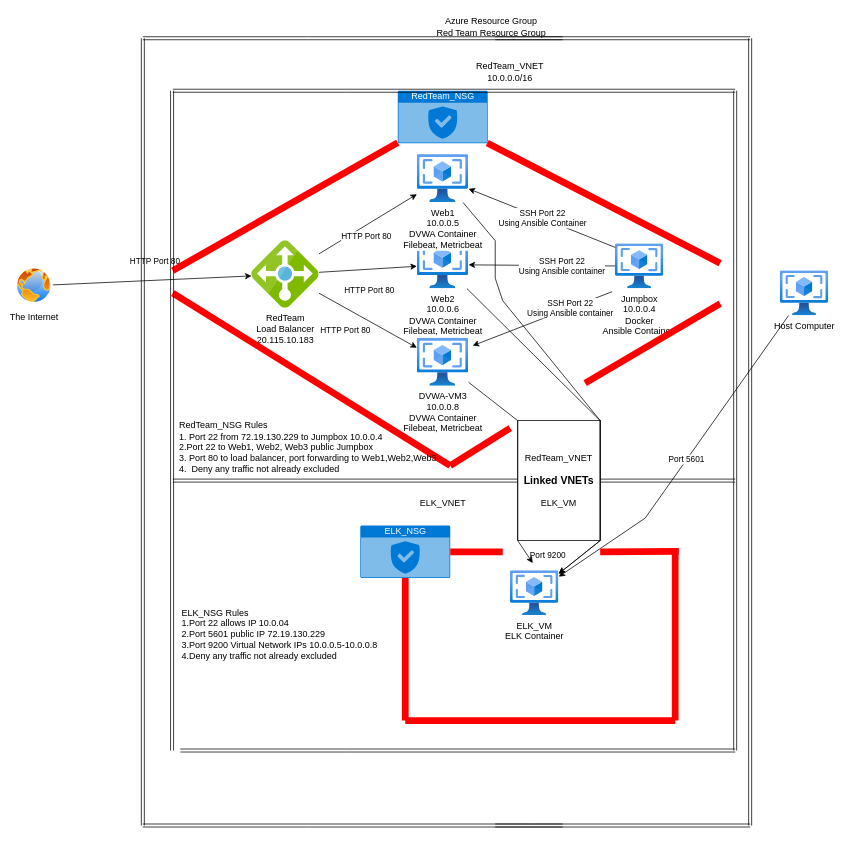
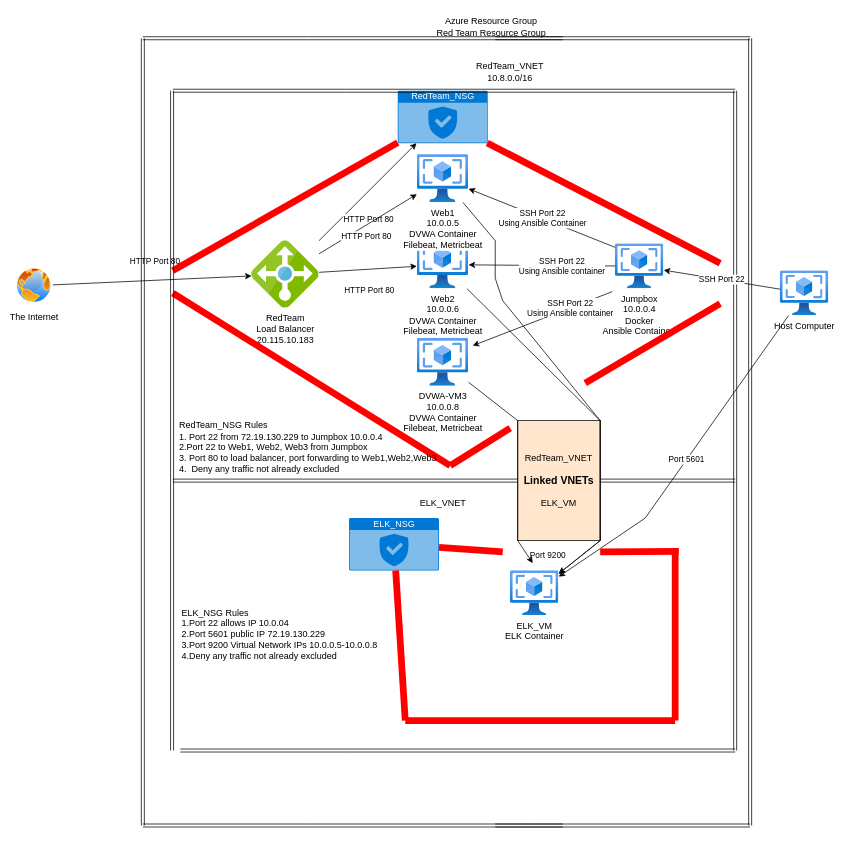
(510, 72) -> (510, 72)
none -> (724, 280)
(366, 319) -> (366, 194)
(308, 458) -> (308, 458)
(559, 480) -> (559, 480)
(405, 552) -> (394, 544)
